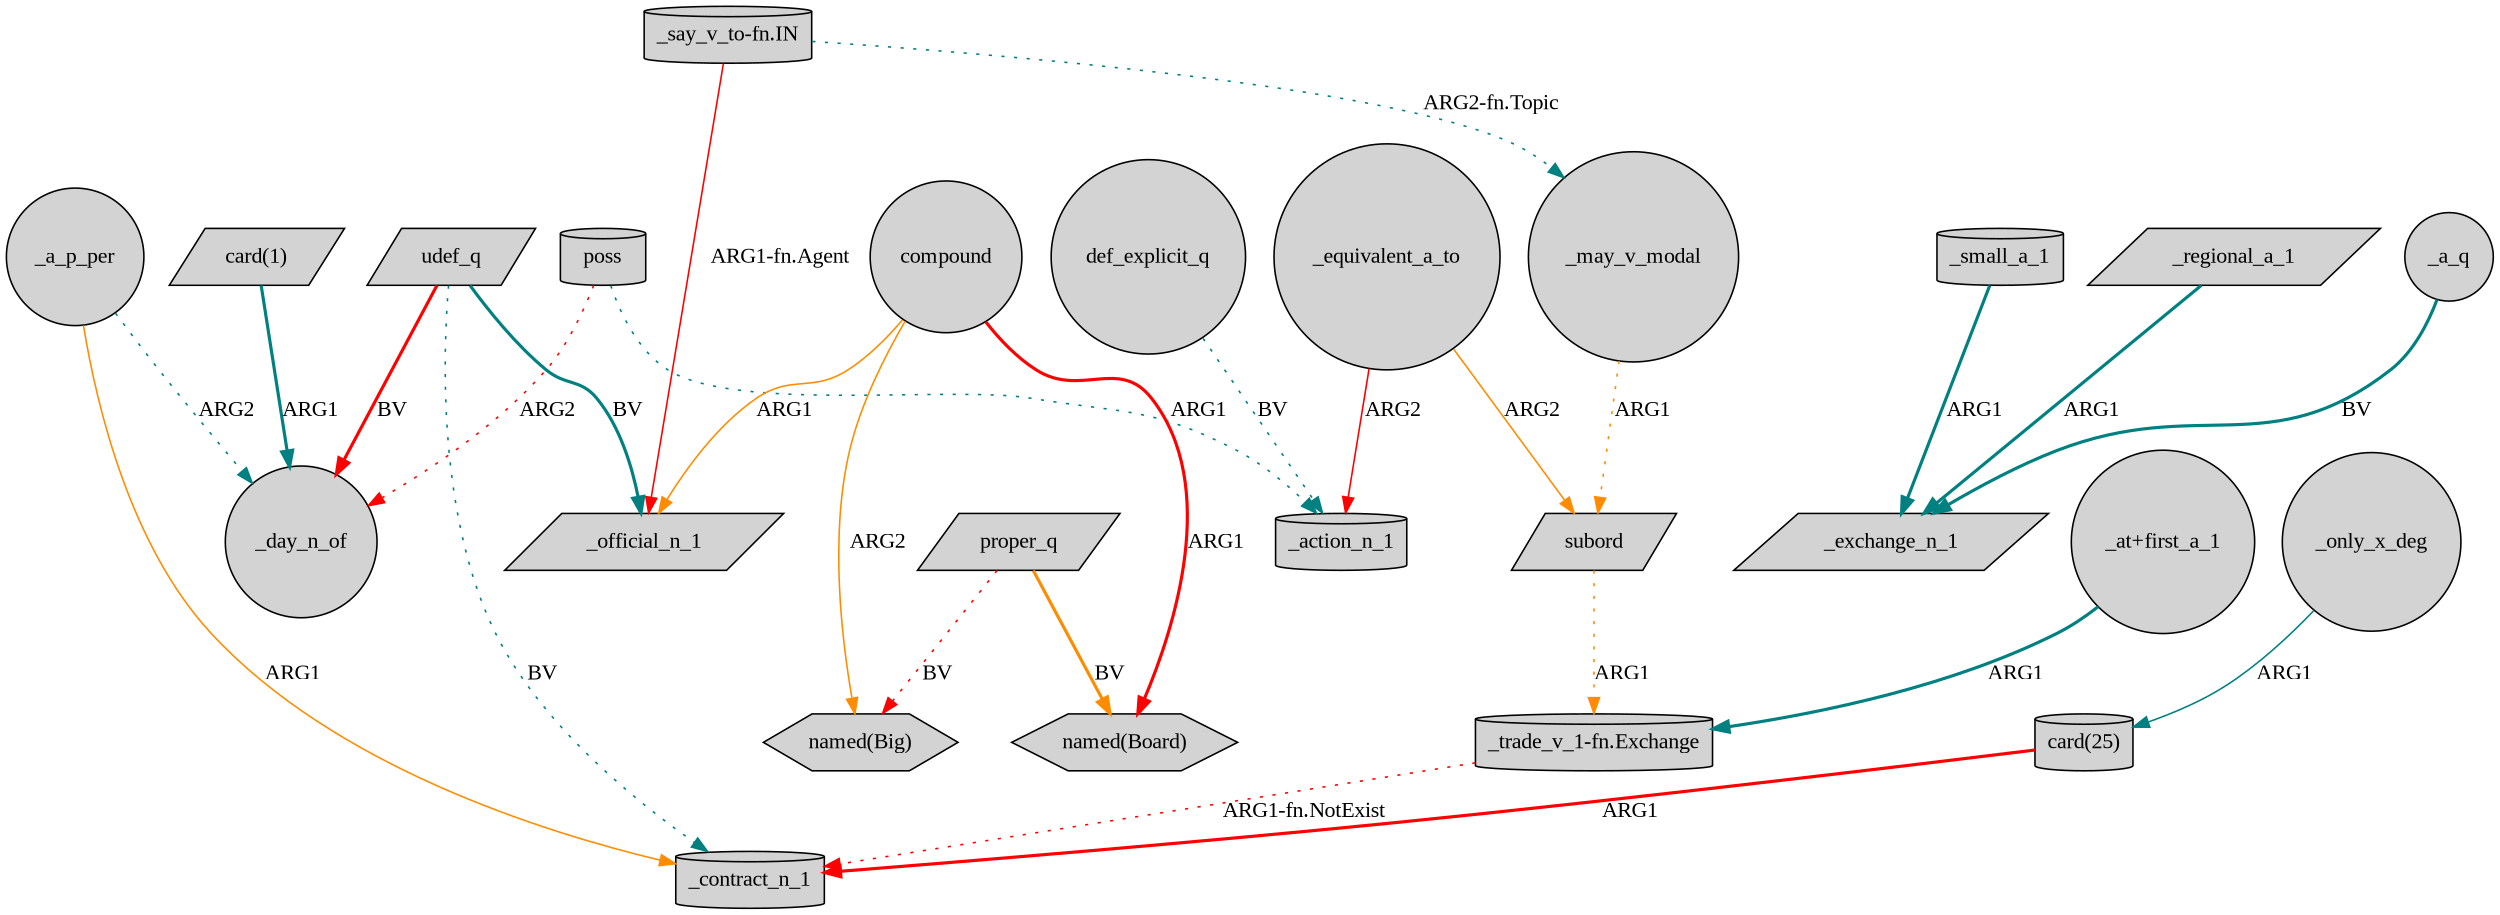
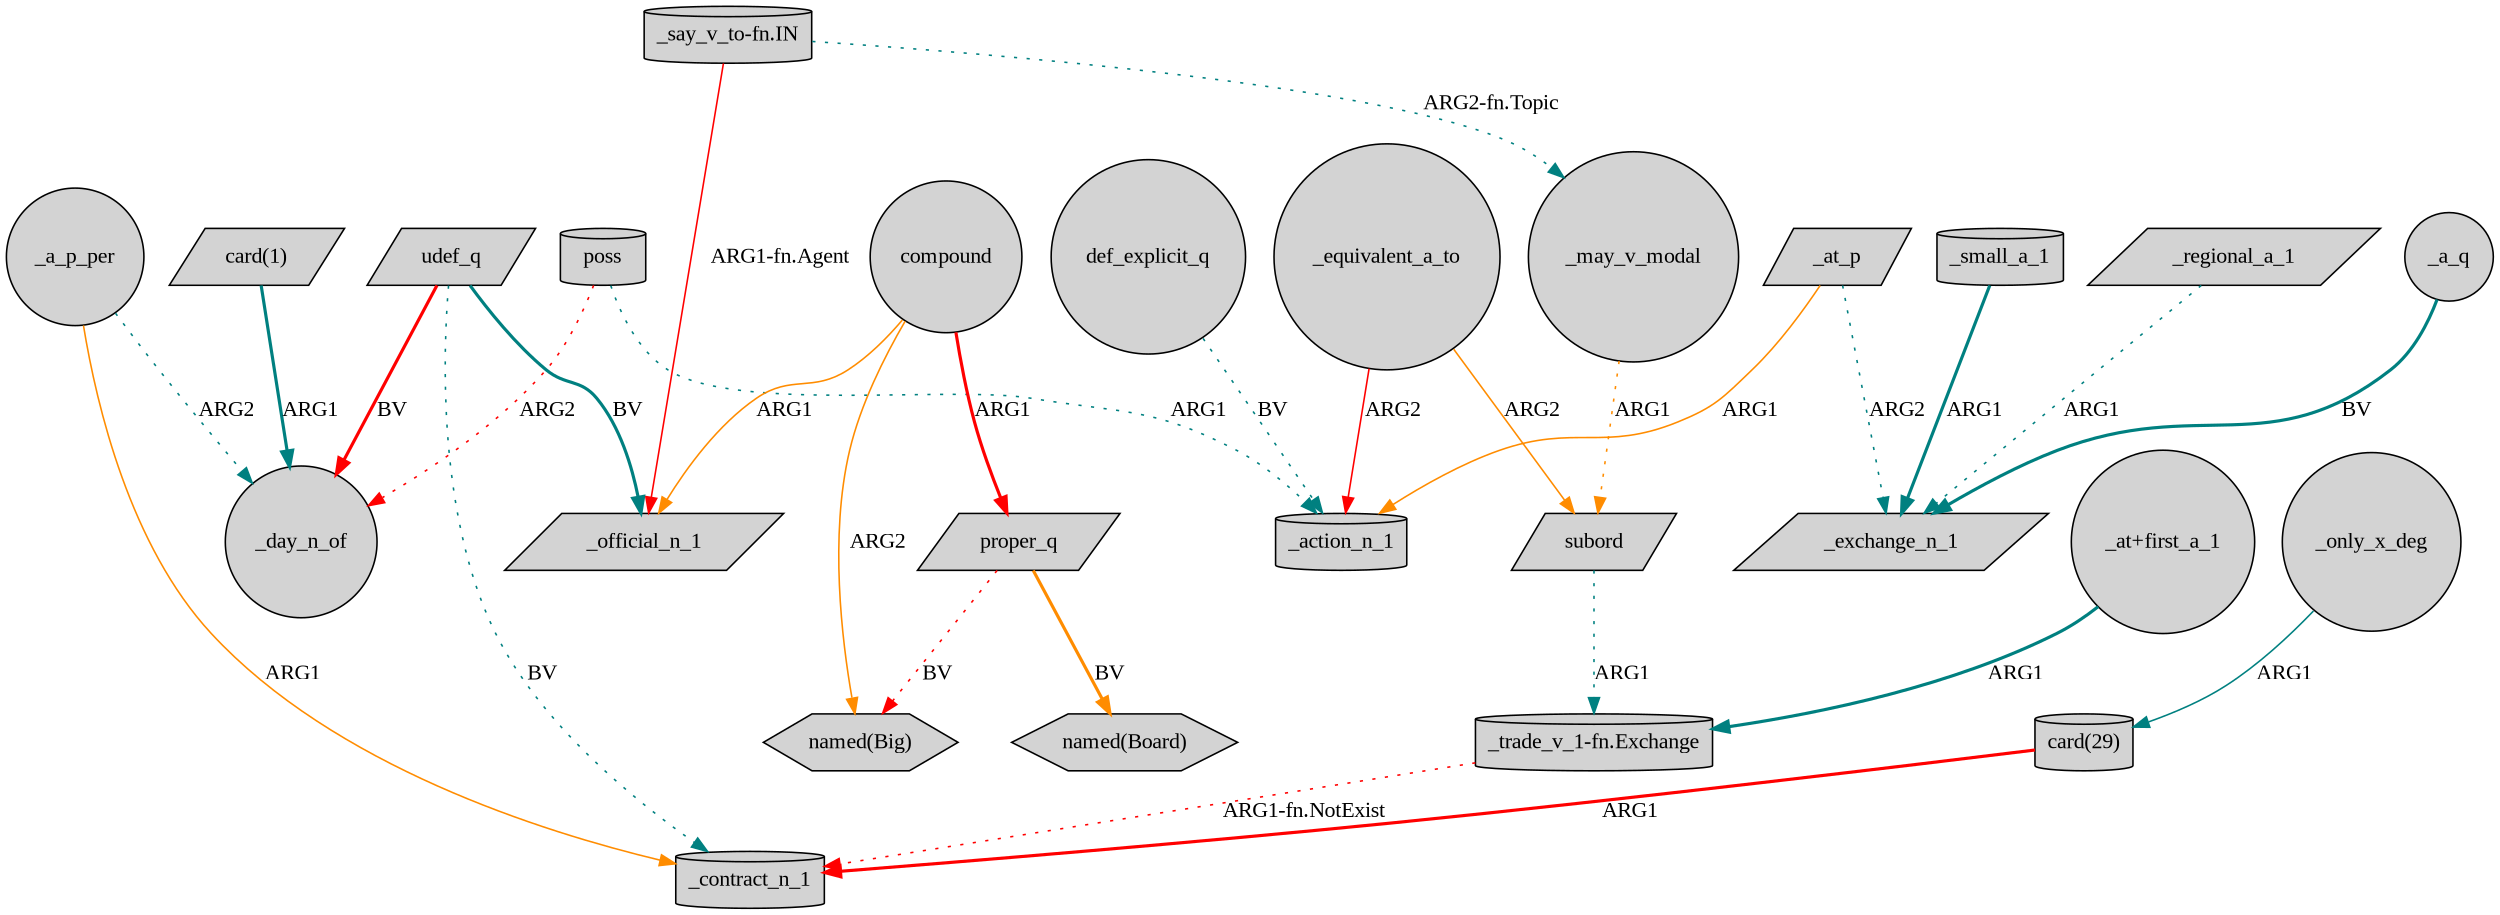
none -> (1837, 257)
(2069, 394) -> (2069, 394)
(1178, 452) -> (973, 417)
(1594, 634) -> (1594, 634)
(2084, 742) -> (2084, 742)
